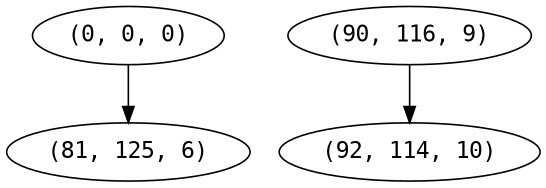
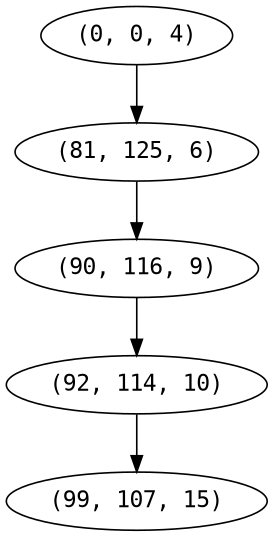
(128, 36) -> (137, 36)
none -> (137, 202)
none -> (137, 501)
